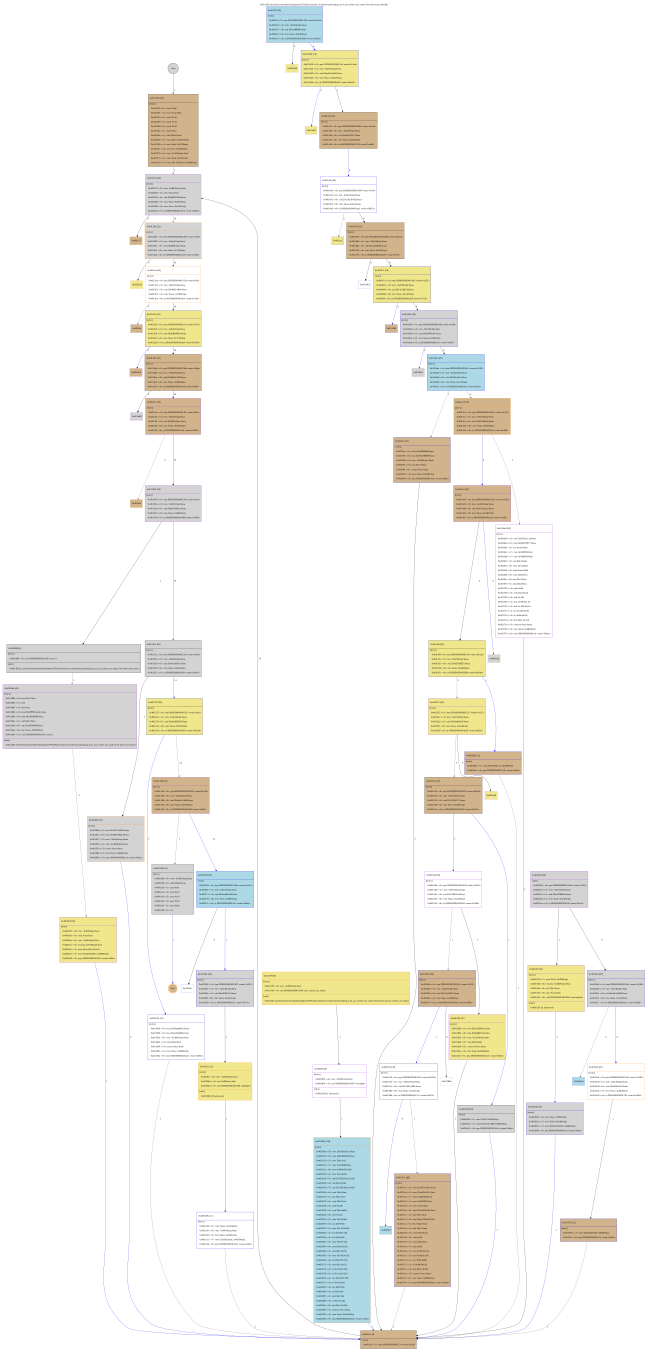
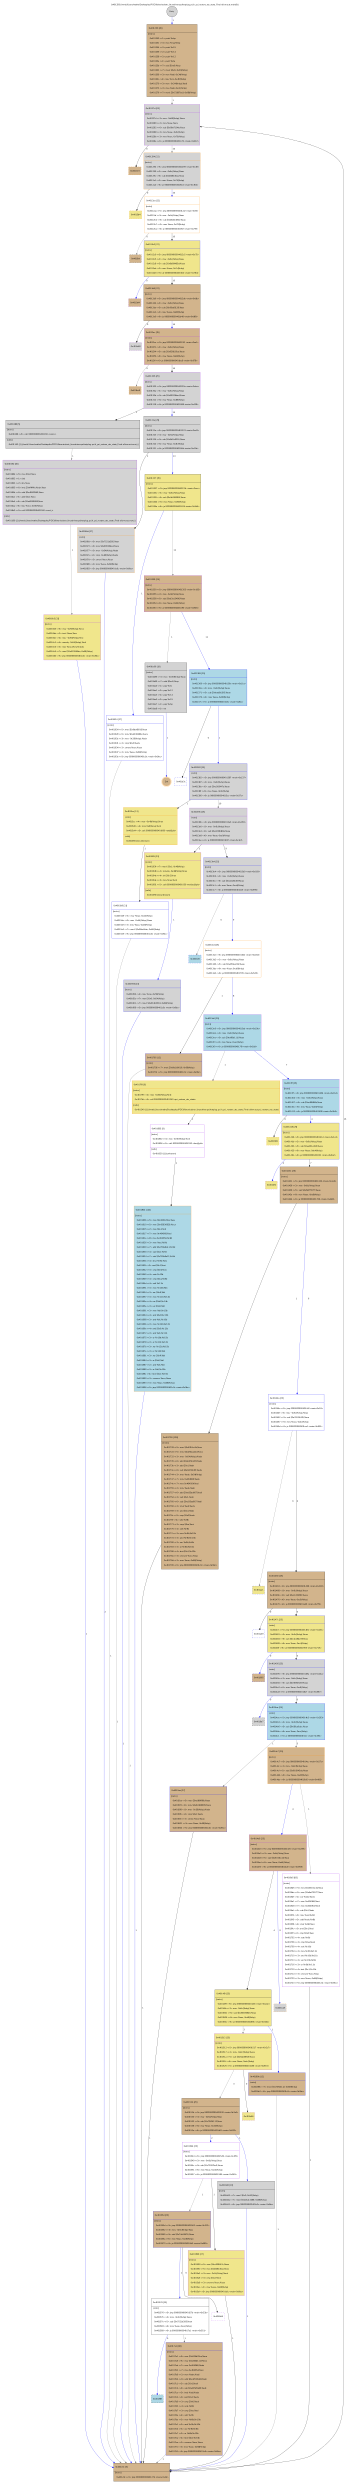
none -> (218, 803)
none -> (232, 1033)
none -> (190, 1501)
